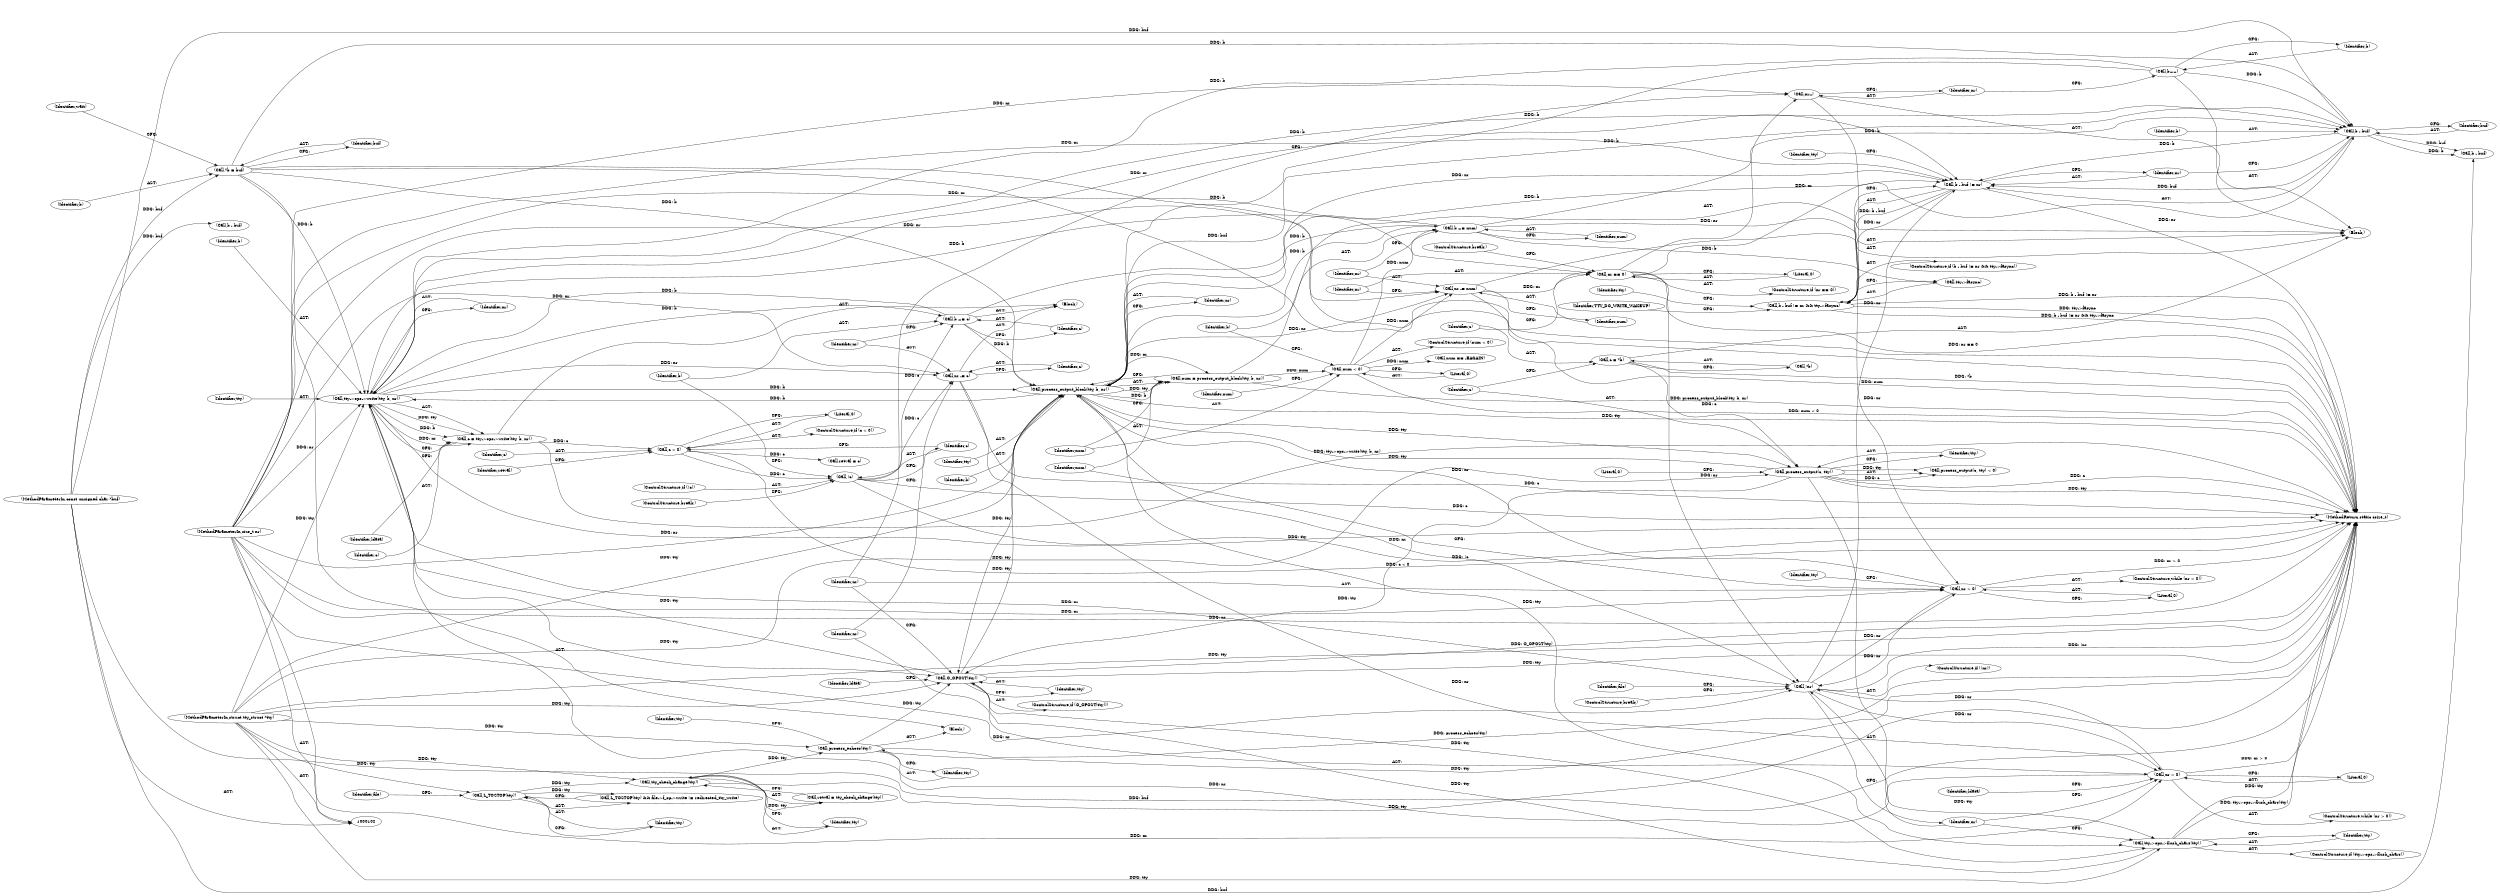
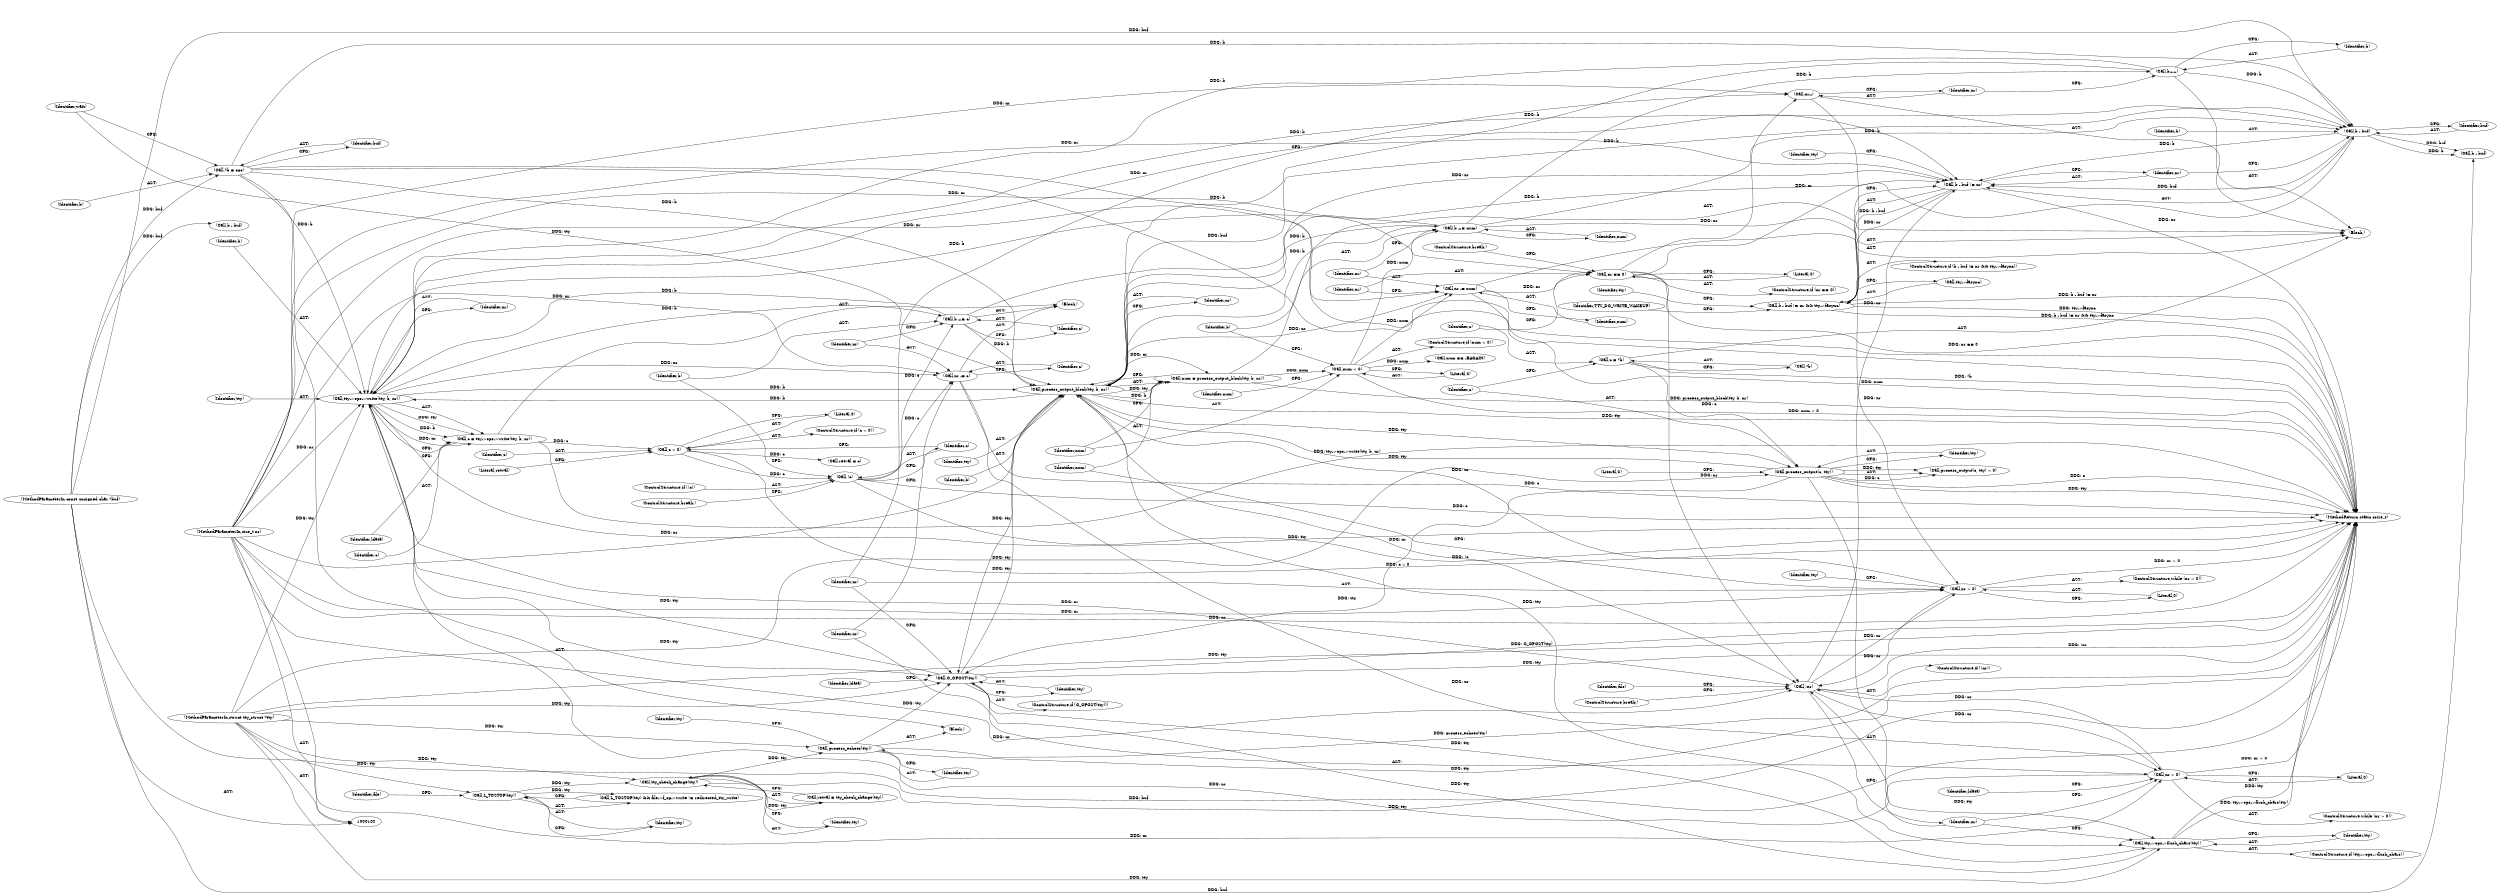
(229, 170) -> (229, 170)
(1706, 253) -> (1789, 82)
(494, 471) -> (494, 471)
(671, 578) -> (570, 236)
